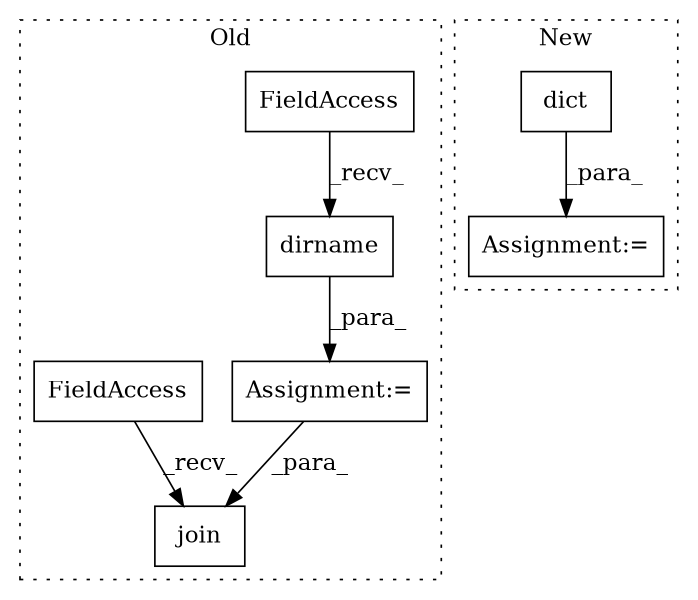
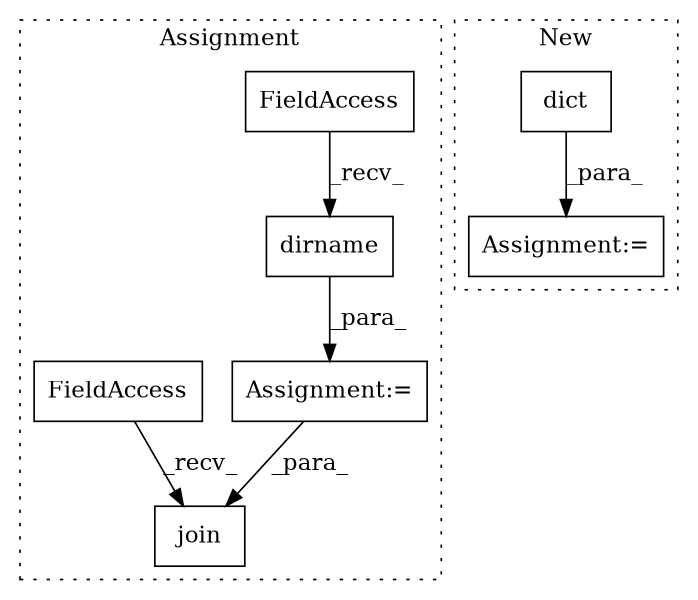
(231, 39) -> (231, 39)
